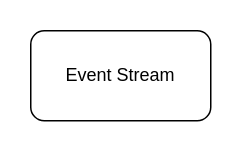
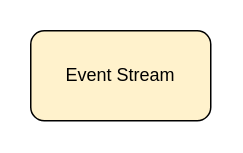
(121, 76) -> (121, 76)
